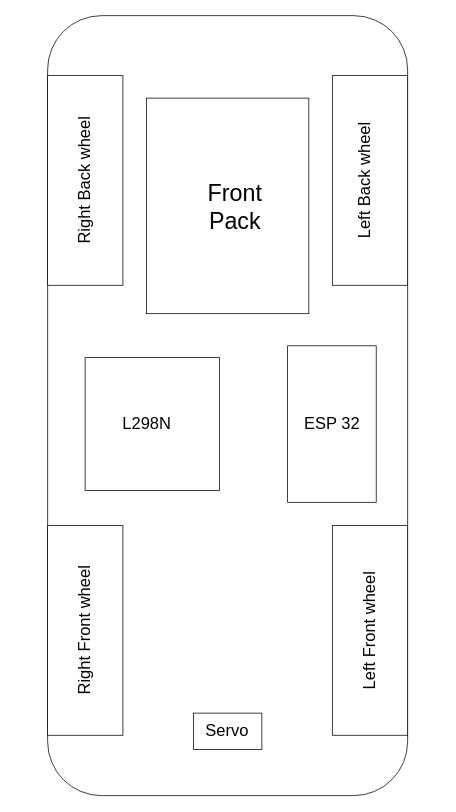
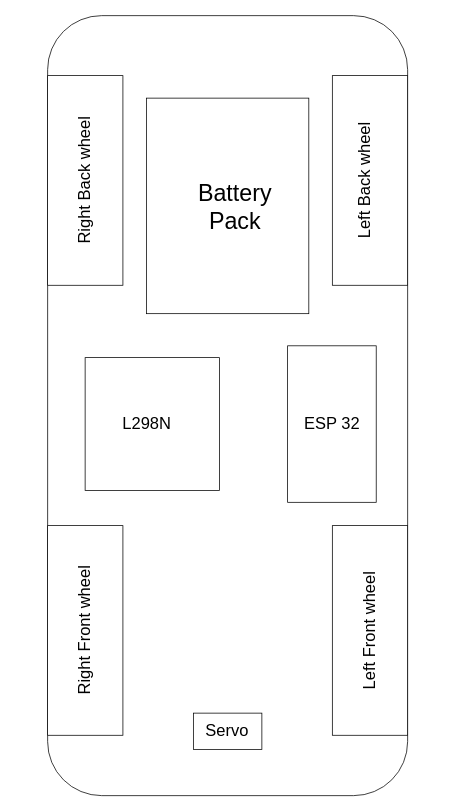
(235, 207) -> (235, 207)
